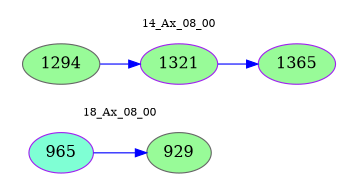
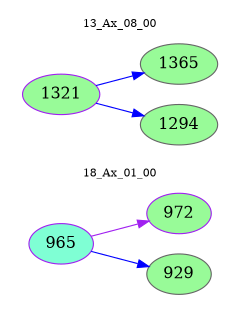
(179, 24) -> (120, 24)
(114, 64) -> (114, 108)
(297, 64) -> (179, 64)
(120, 113) -> (120, 174)
none -> (179, 213)
